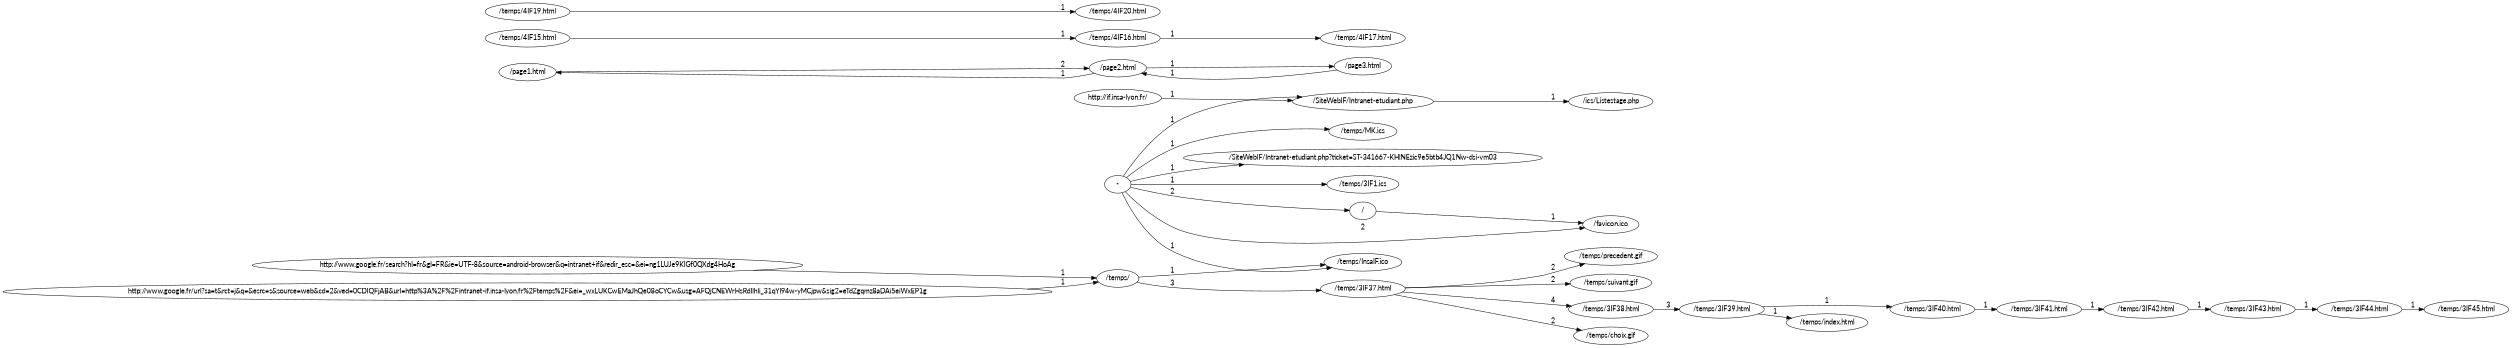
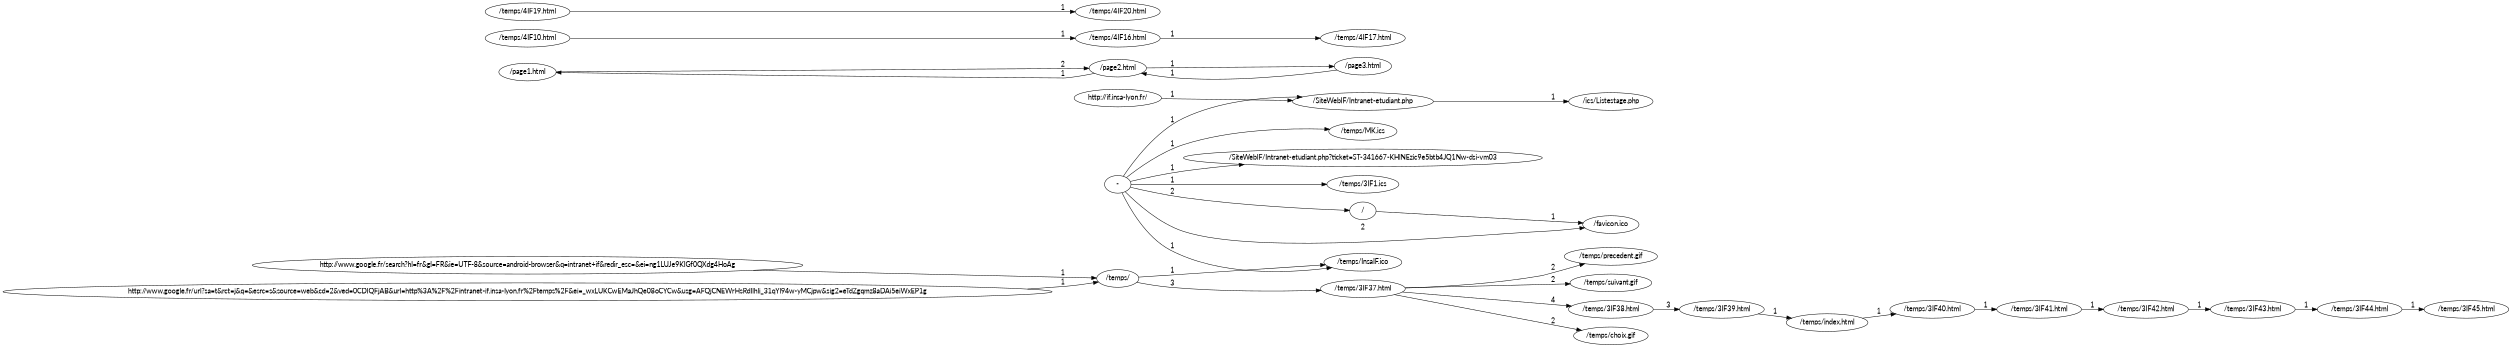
(528, 38) -> (528, 38)
(1825, 305) -> (1877, 316)
